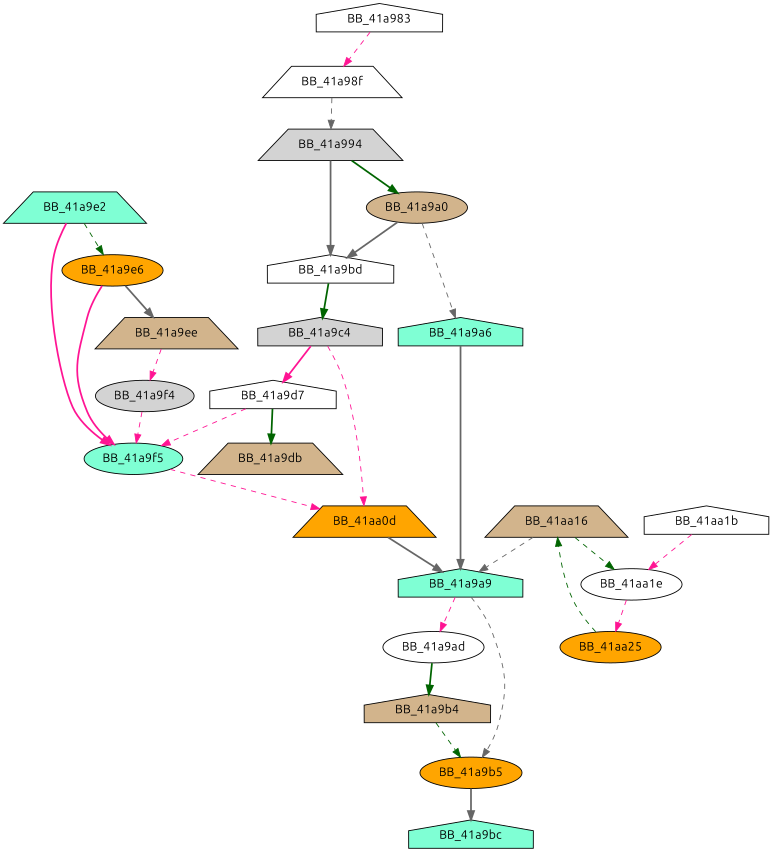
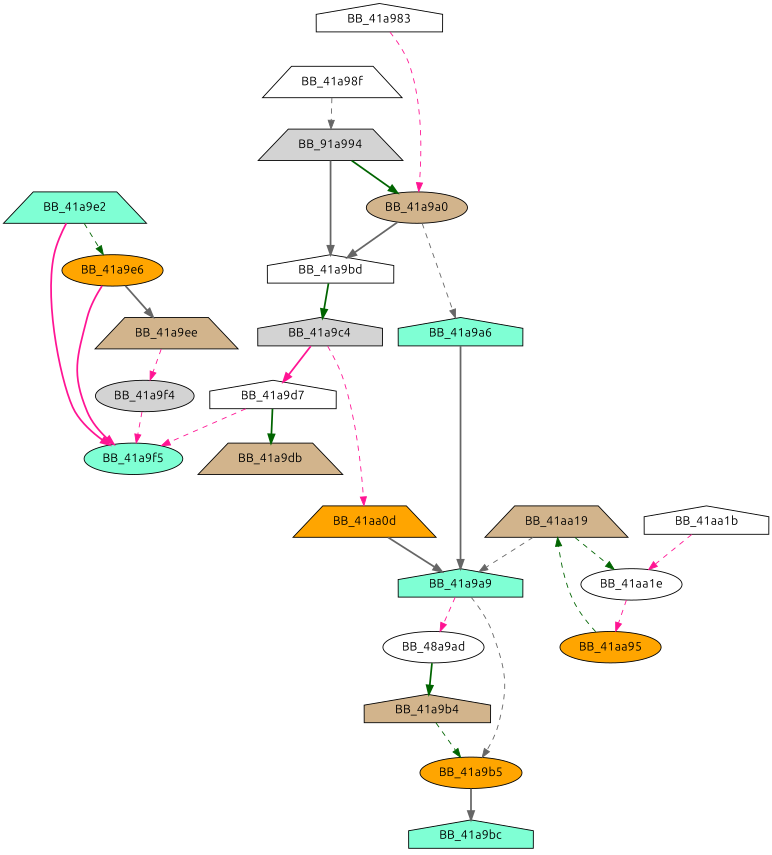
(360, 46) -> (418, 104)
(331, 145) -> (331, 145)
(241, 488) -> none
(556, 522) -> (556, 522)
(433, 647) -> (433, 647)
(611, 647) -> (611, 647)
